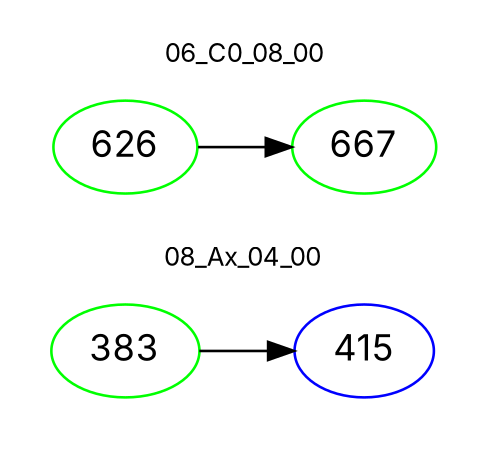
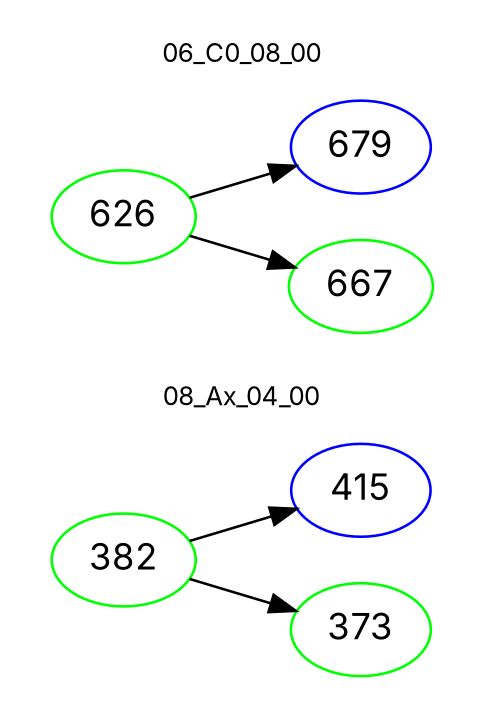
none -> (361, 147)
(125, 351) -> (124, 560)
none -> (361, 630)
